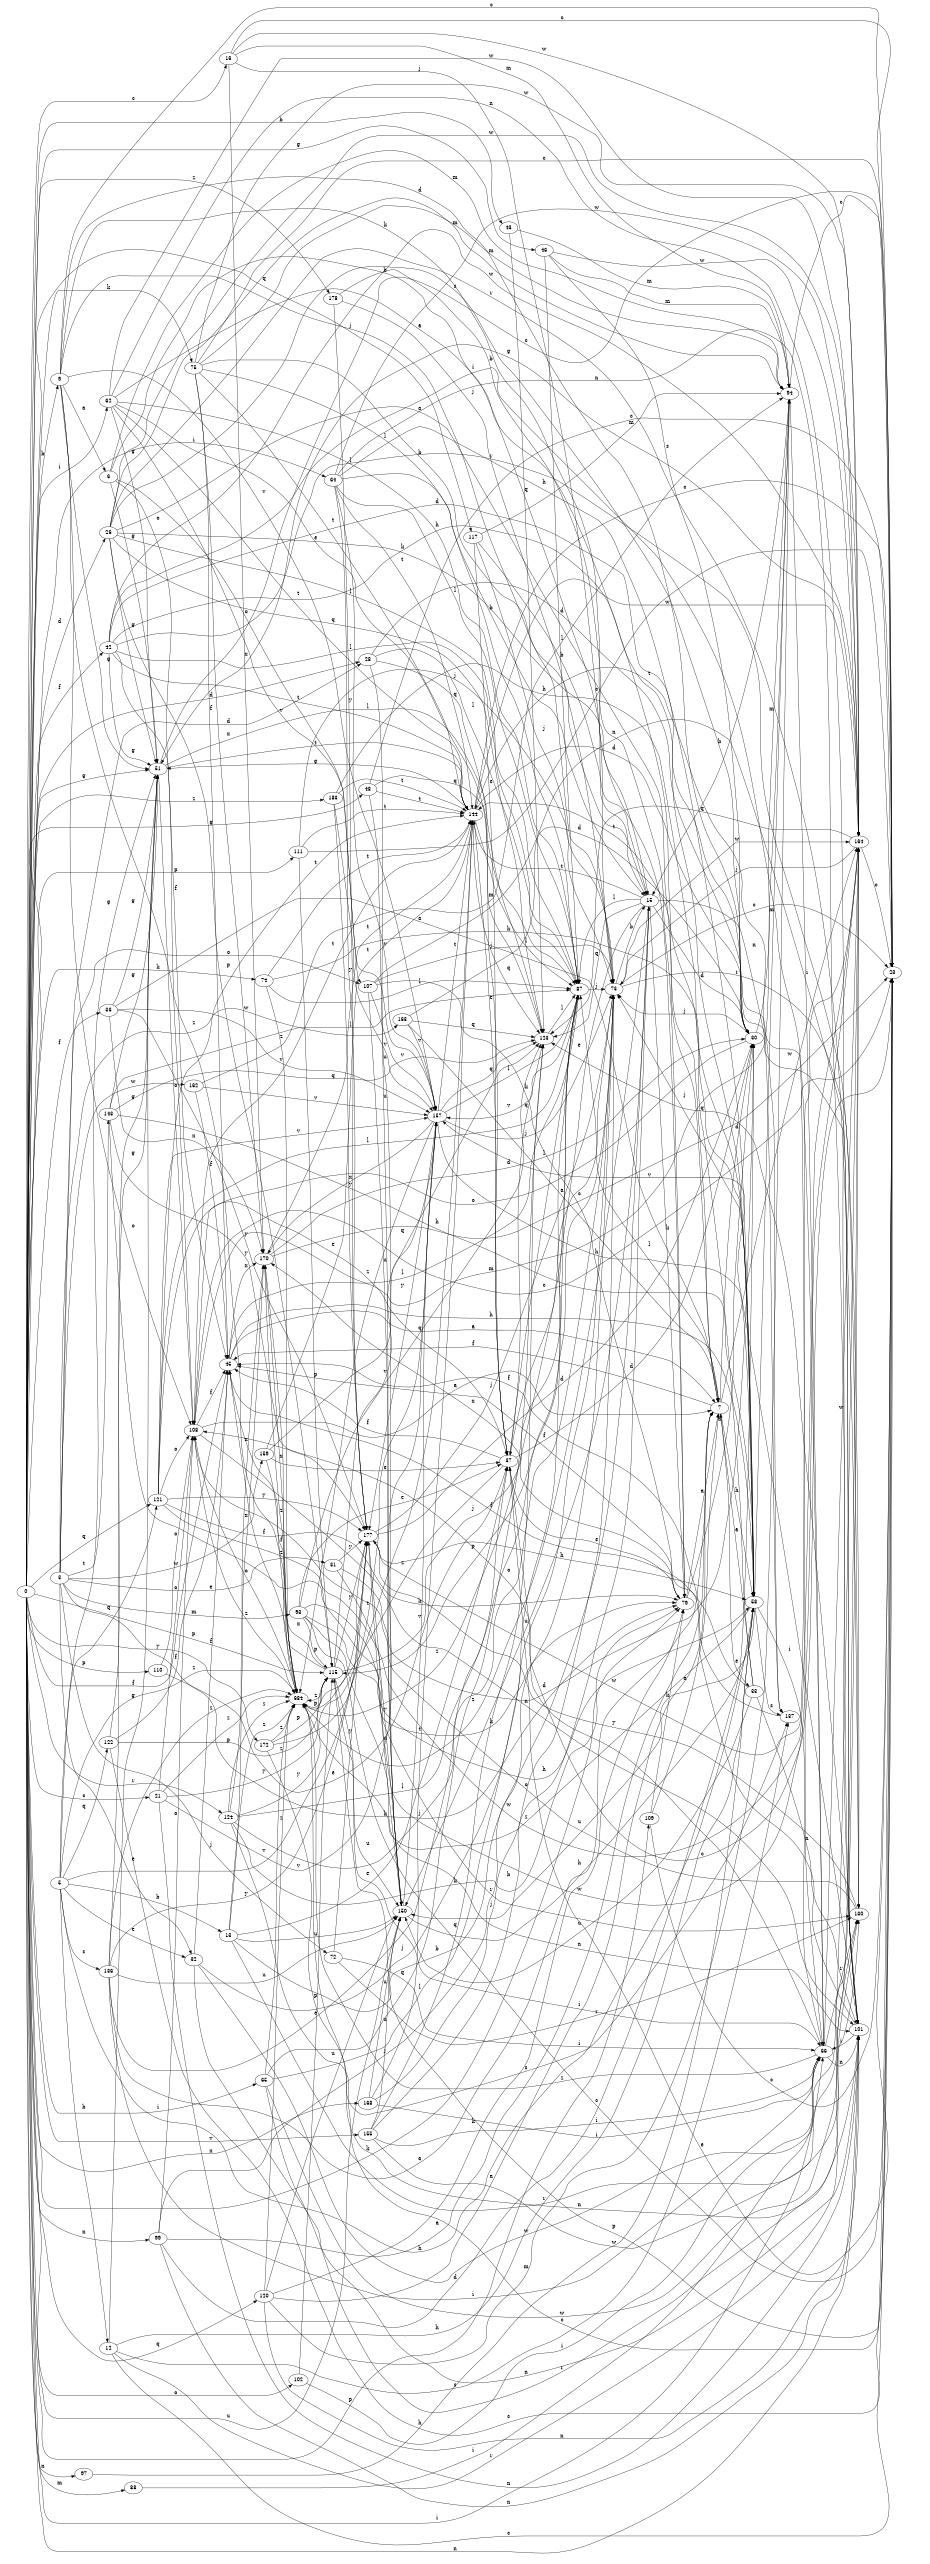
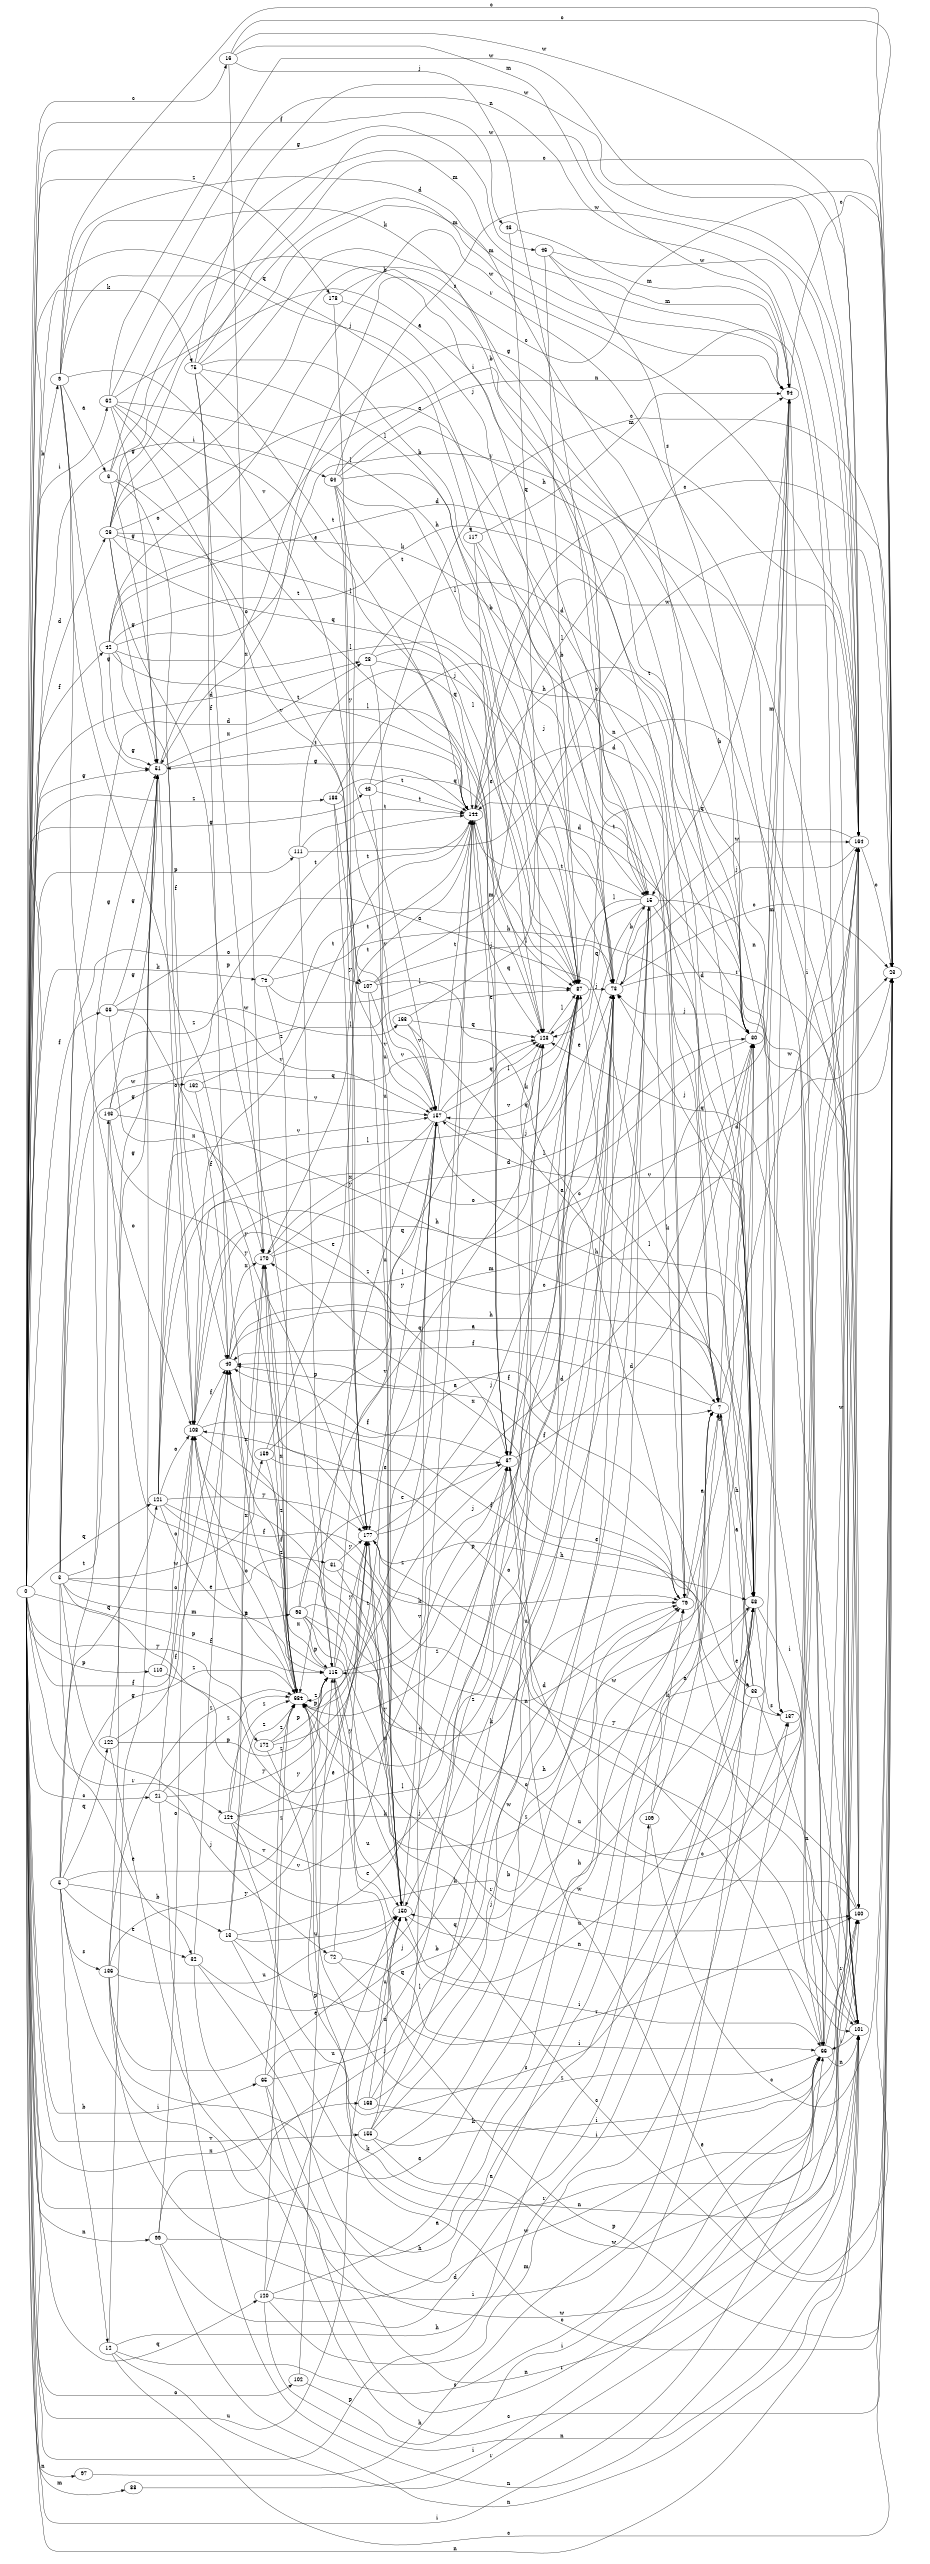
(281, 120) -> (281, 120)
(228, 1365) -> (228, 1365)
none -> (225, 1606)
